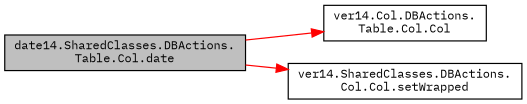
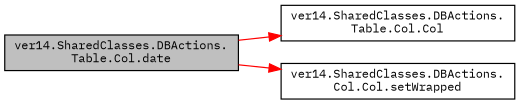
(405, 23) -> (398, 23)
(125, 53) -> (122, 53)
